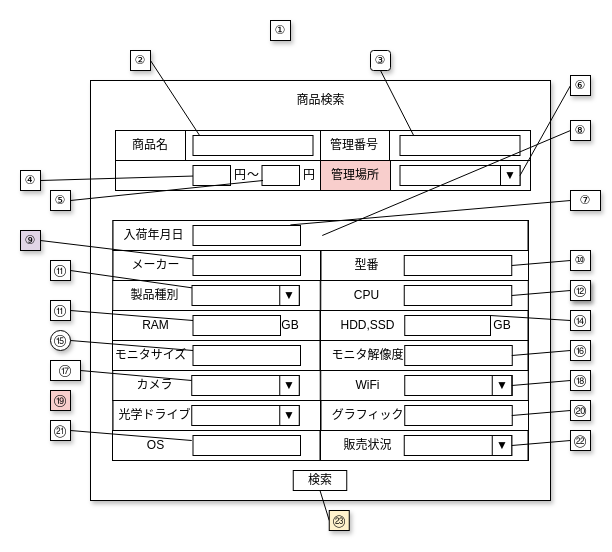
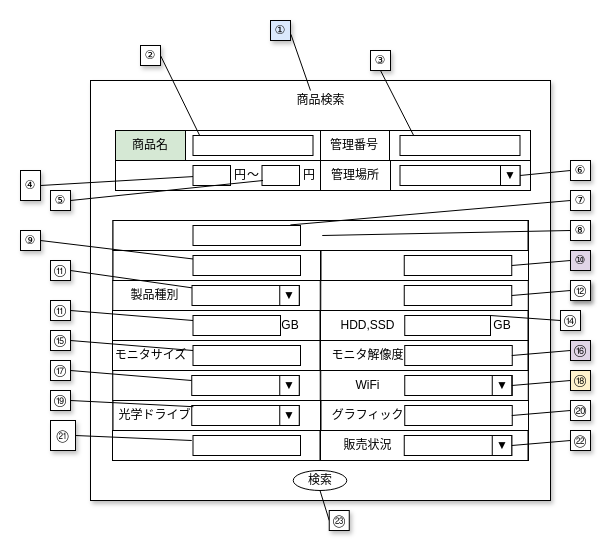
(281, 31) -> (281, 31)
(141, 61) -> (151, 56)
(381, 61) -> (381, 61)
none -> (301, 63)
(581, 86) -> (581, 171)
(581, 131) -> (581, 231)
(151, 146) -> (151, 146)
(356, 176) -> (356, 176)
(31, 181) -> (31, 186)
(586, 201) -> (581, 201)
(153, 236) -> none
(31, 241) -> (31, 241)
(581, 261) -> (581, 261)
(156, 266) -> none
(367, 266) -> none
(367, 296) -> none
(581, 321) -> (571, 321)
(156, 326) -> none
(61, 341) -> (61, 341)
(581, 351) -> (581, 351)
(66, 371) -> (61, 371)
(581, 381) -> (581, 381)
(154, 386) -> none
(61, 401) -> (61, 401)
none -> (132, 404)
(61, 431) -> (63, 436)
(156, 446) -> none
(320, 481) -> (320, 481)
(339, 521) -> (339, 521)
